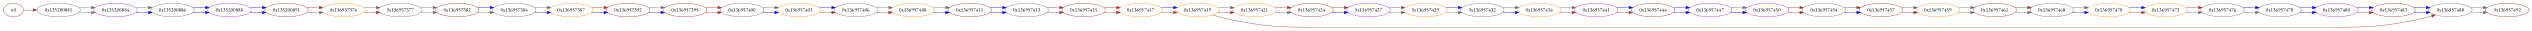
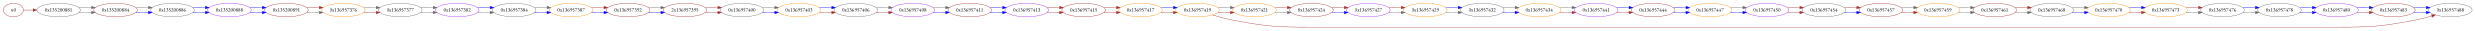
(116, 10) -> (116, 10)
(457, 10) -> (457, 10)
(685, 10) -> (685, 10)
(913, 10) -> (913, 10)
(1027, 10) -> (1027, 10)
(1710, 10) -> (1710, 10)
(2507, 10) -> none
